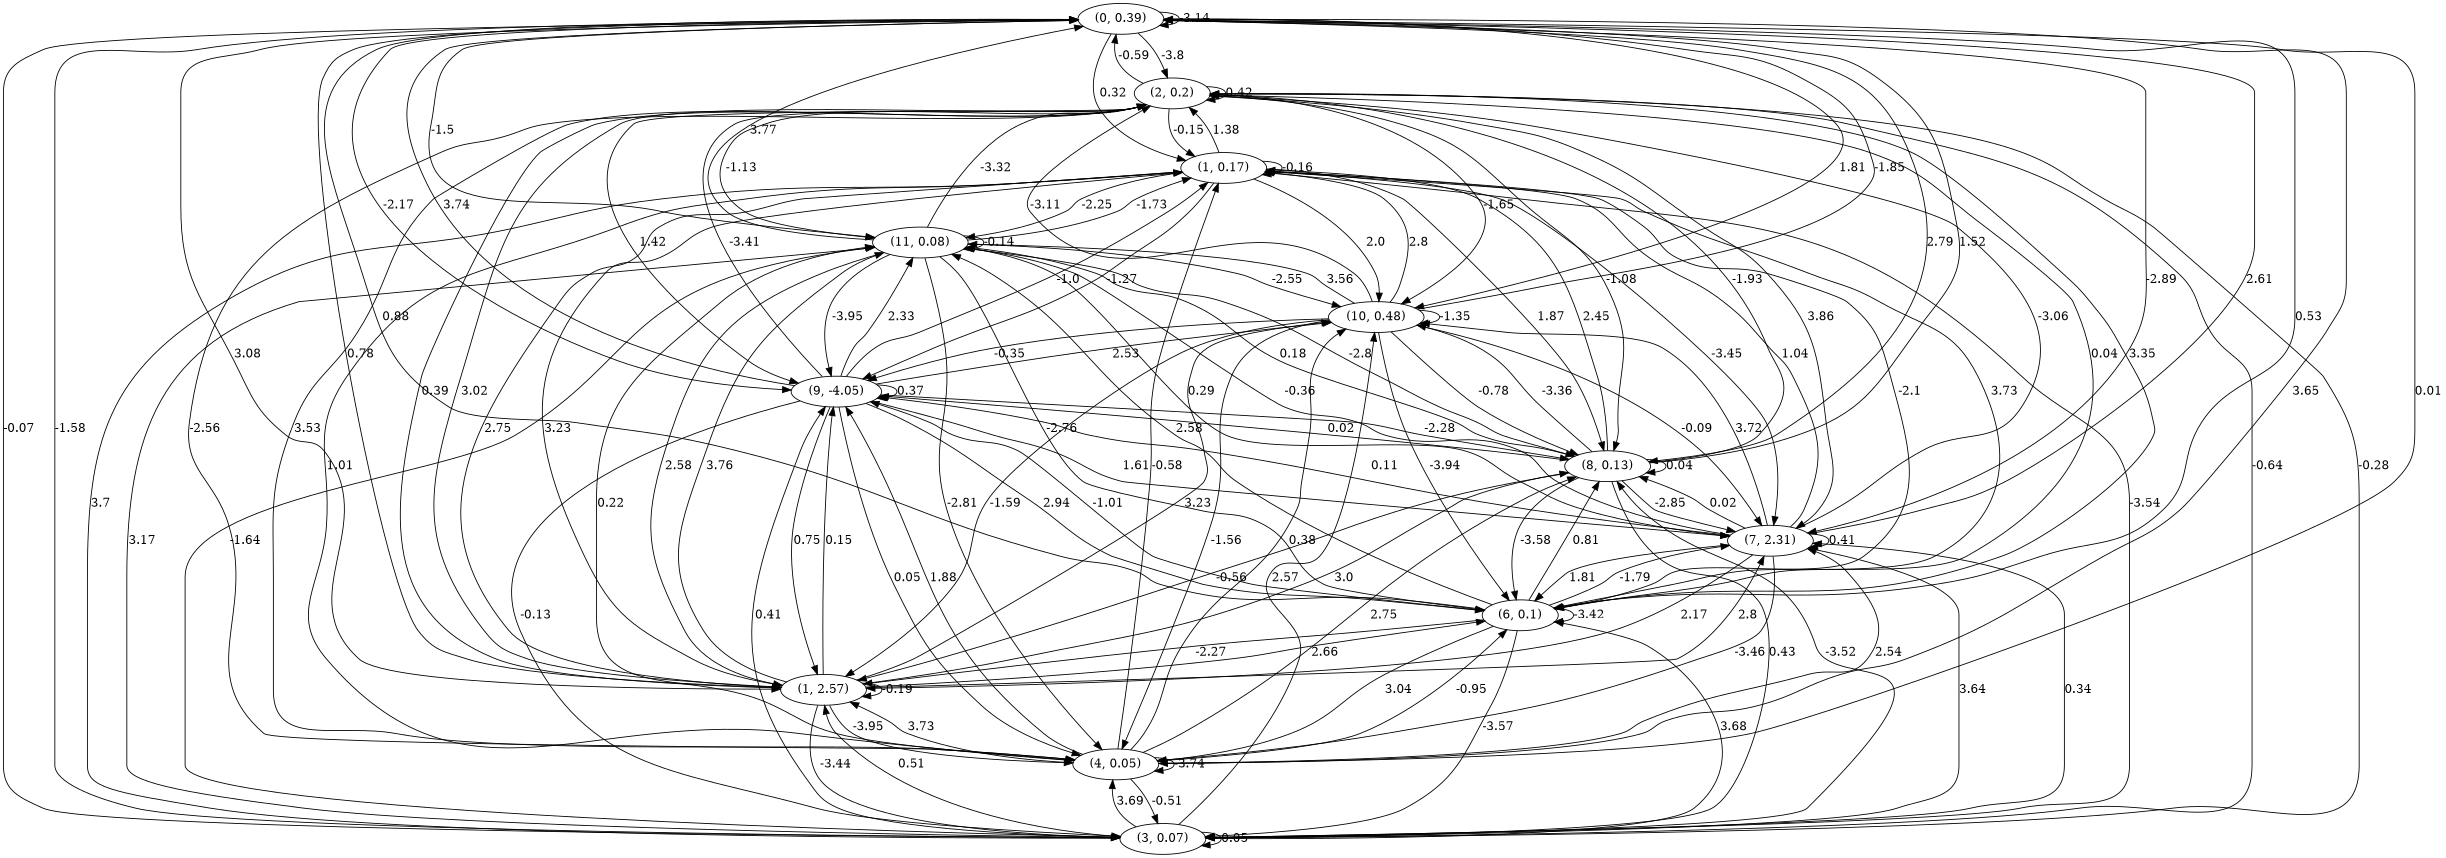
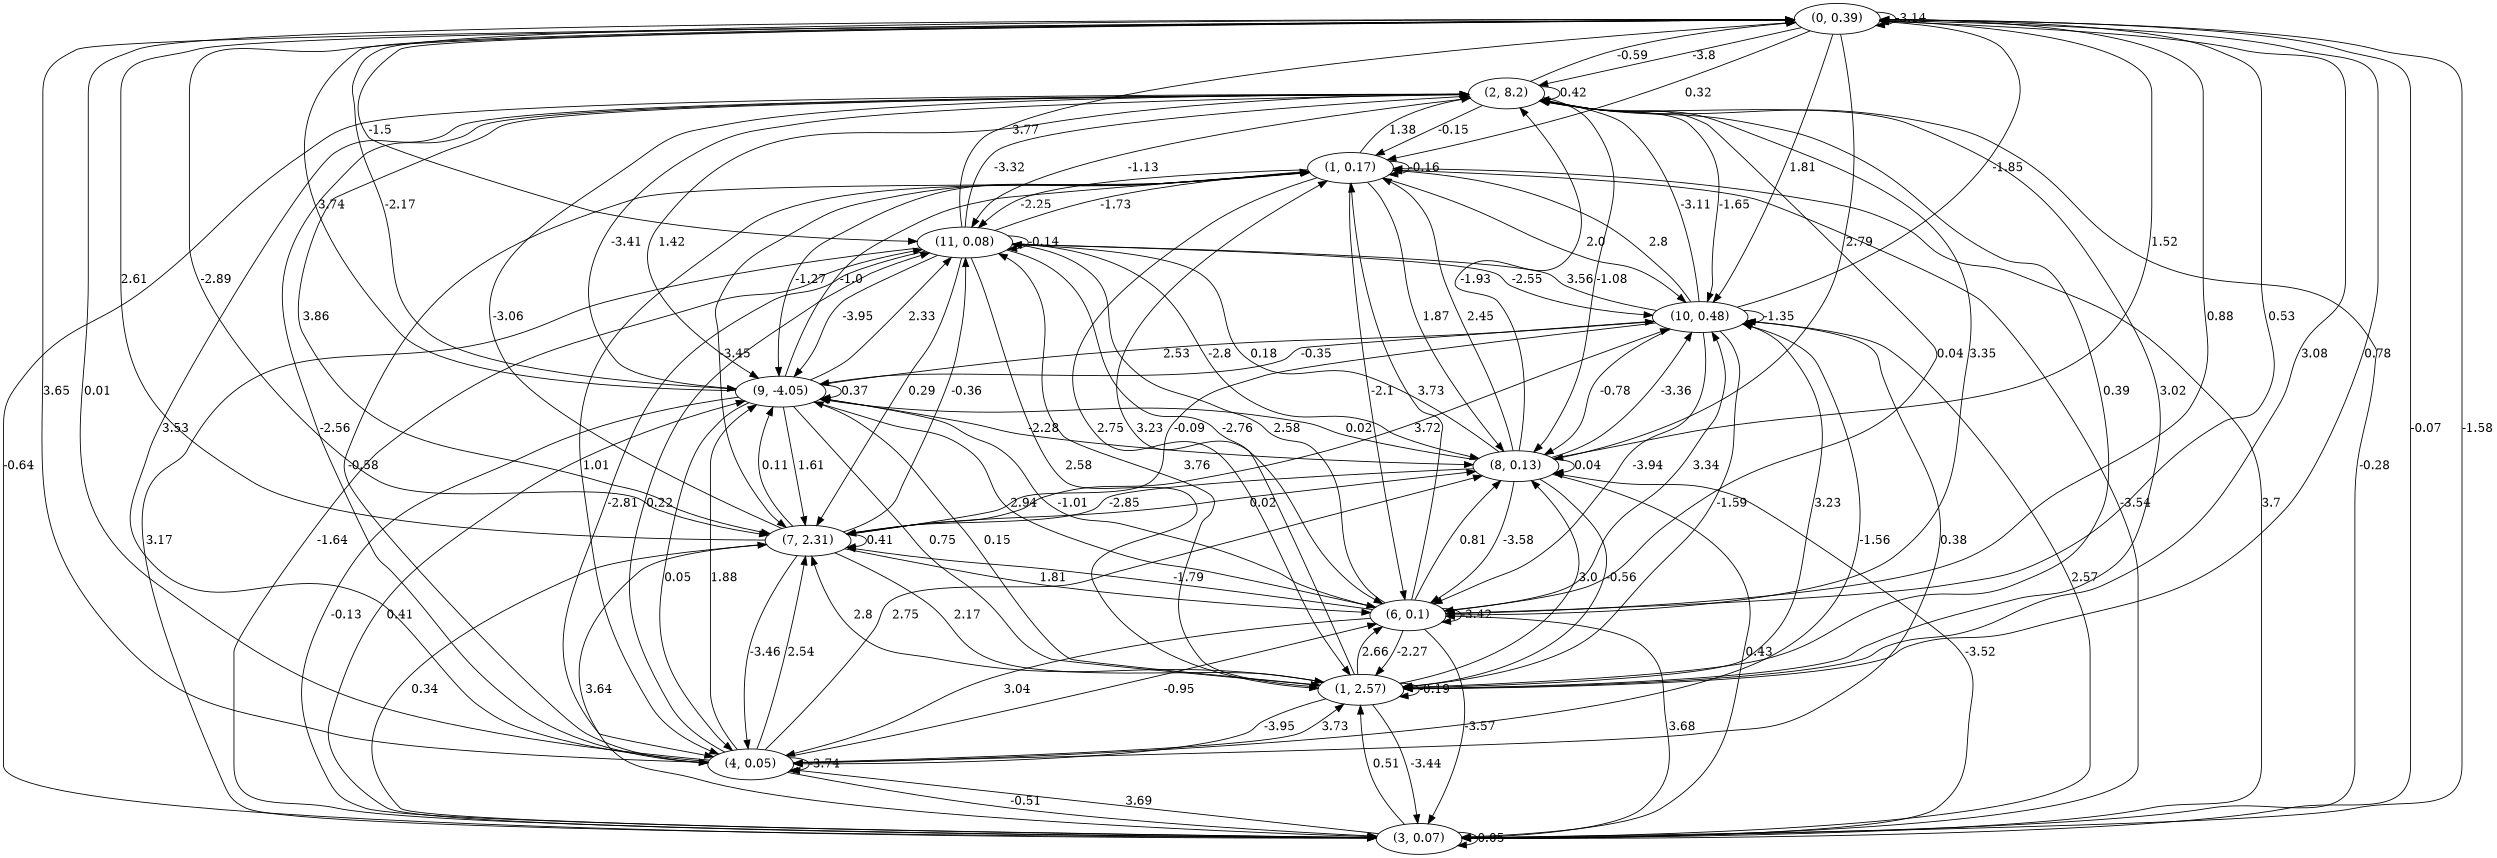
(1172, 93) -> (1507, 93)
(1631, 243) -> none
none -> (1623, 517)
